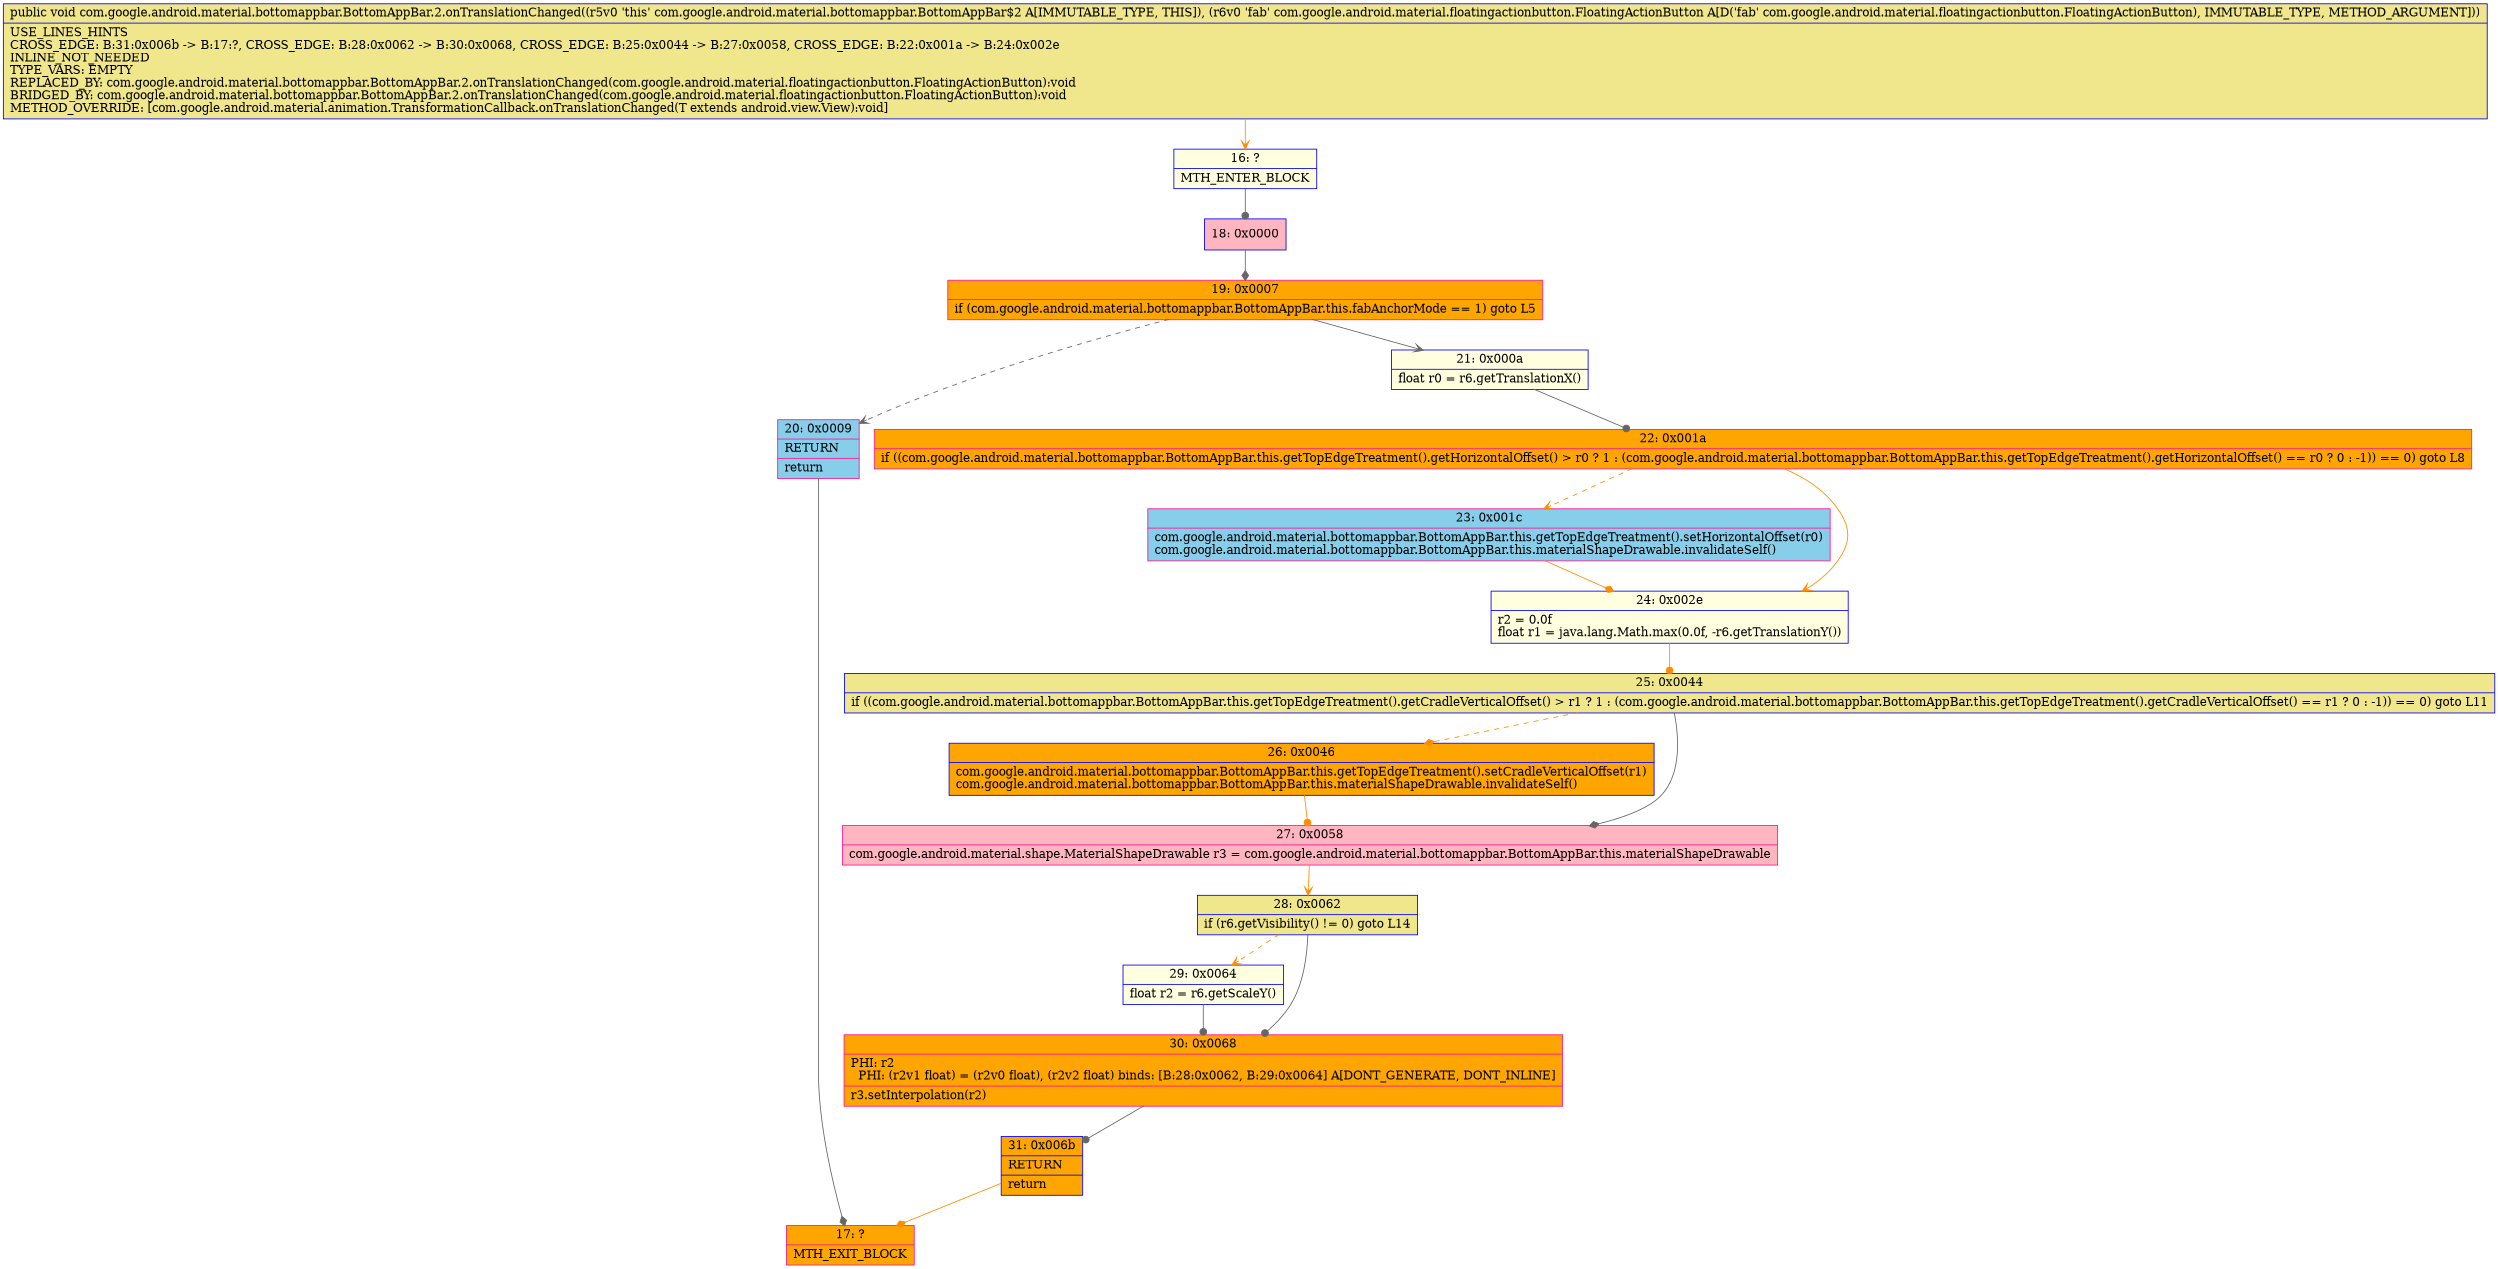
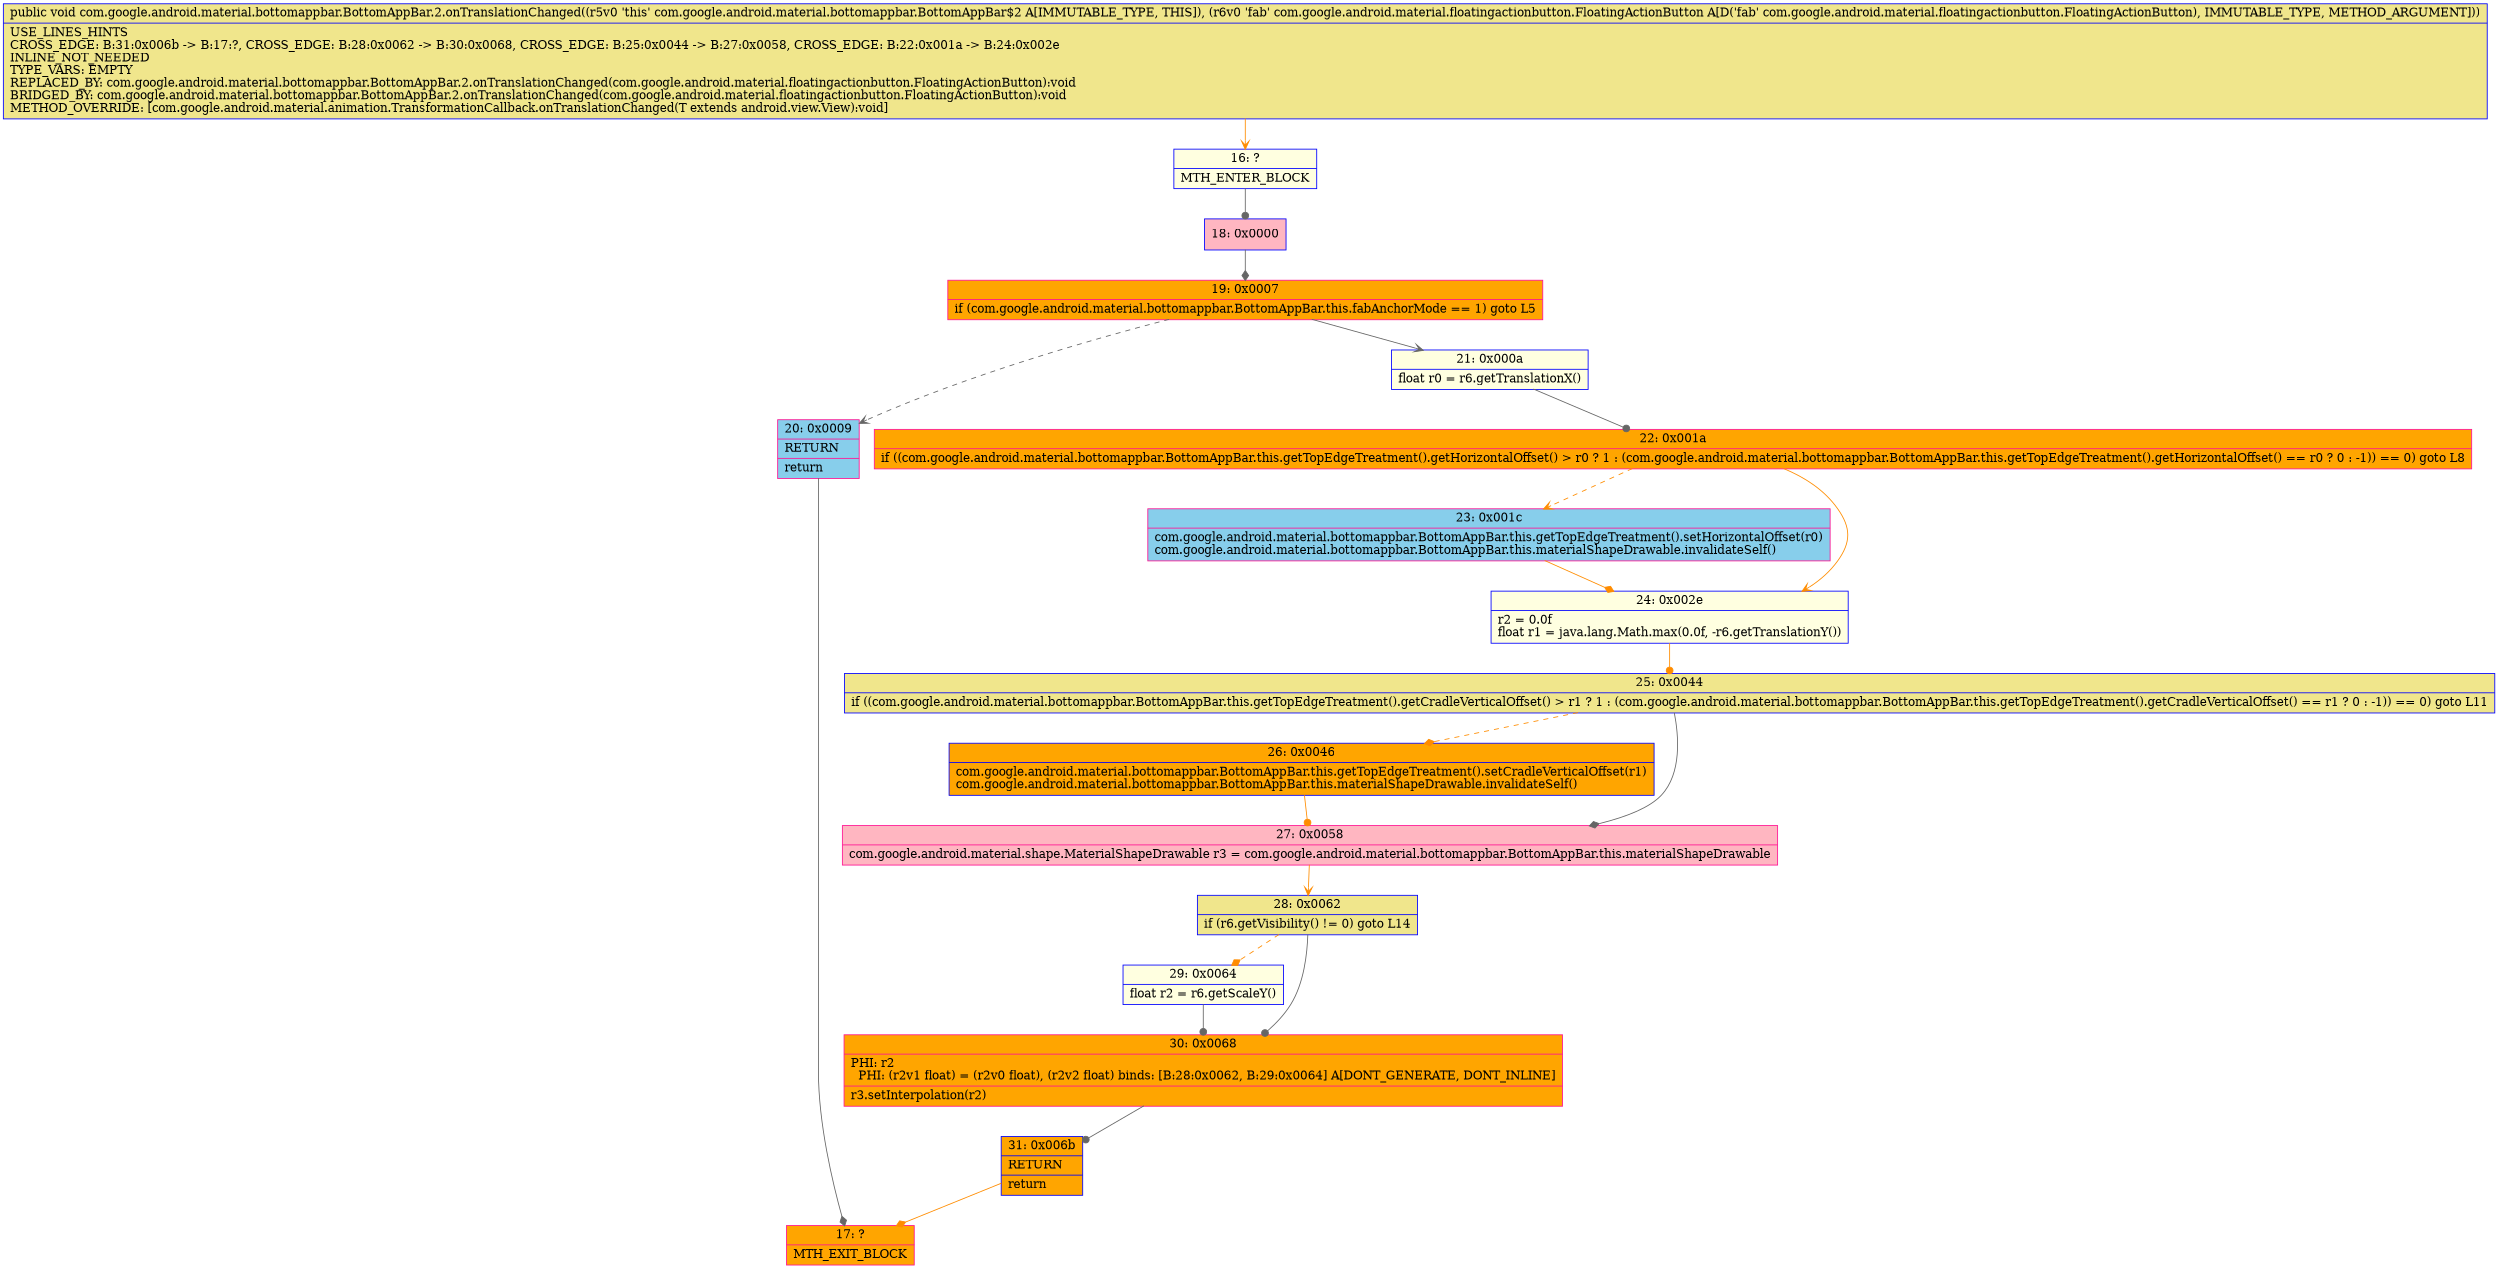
(1260, 947) -> (1260, 947)
